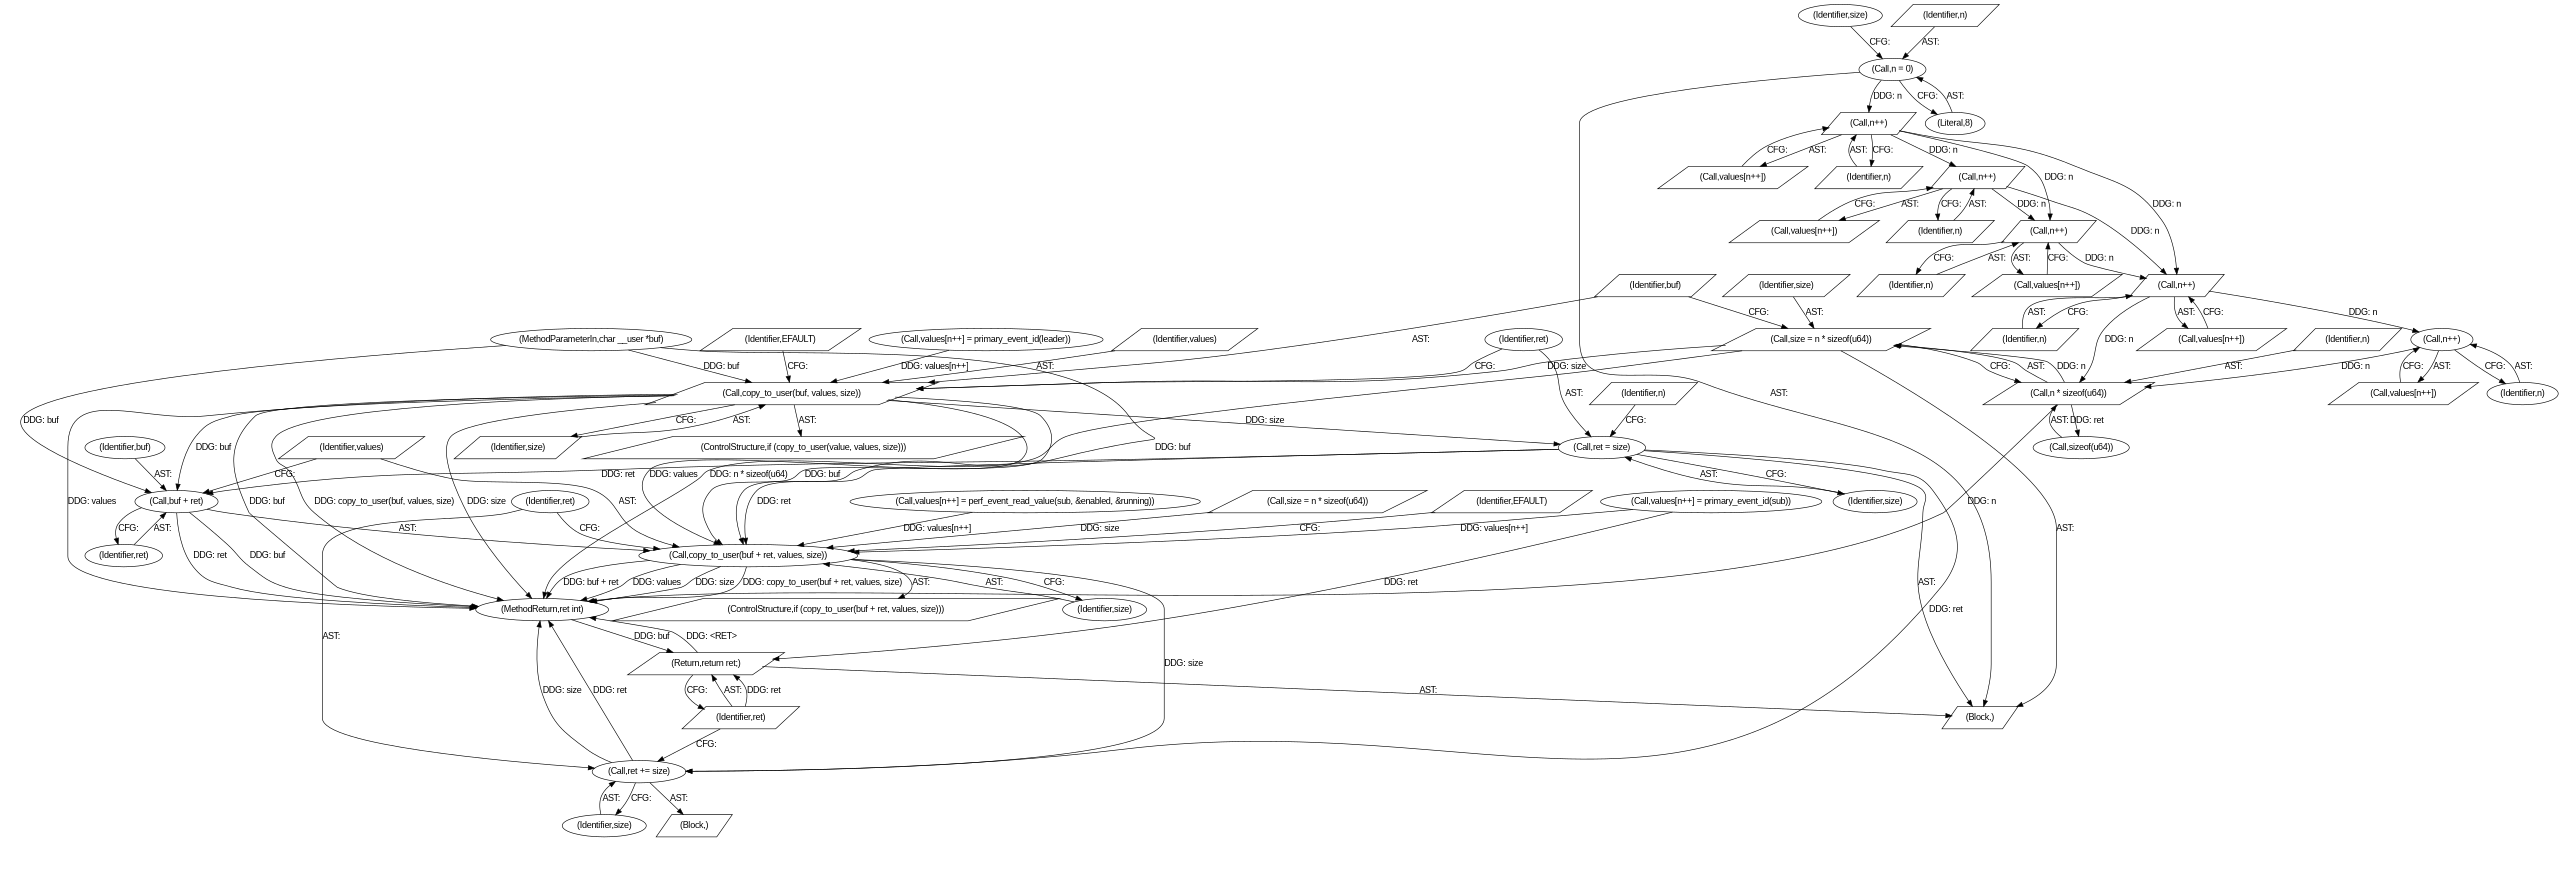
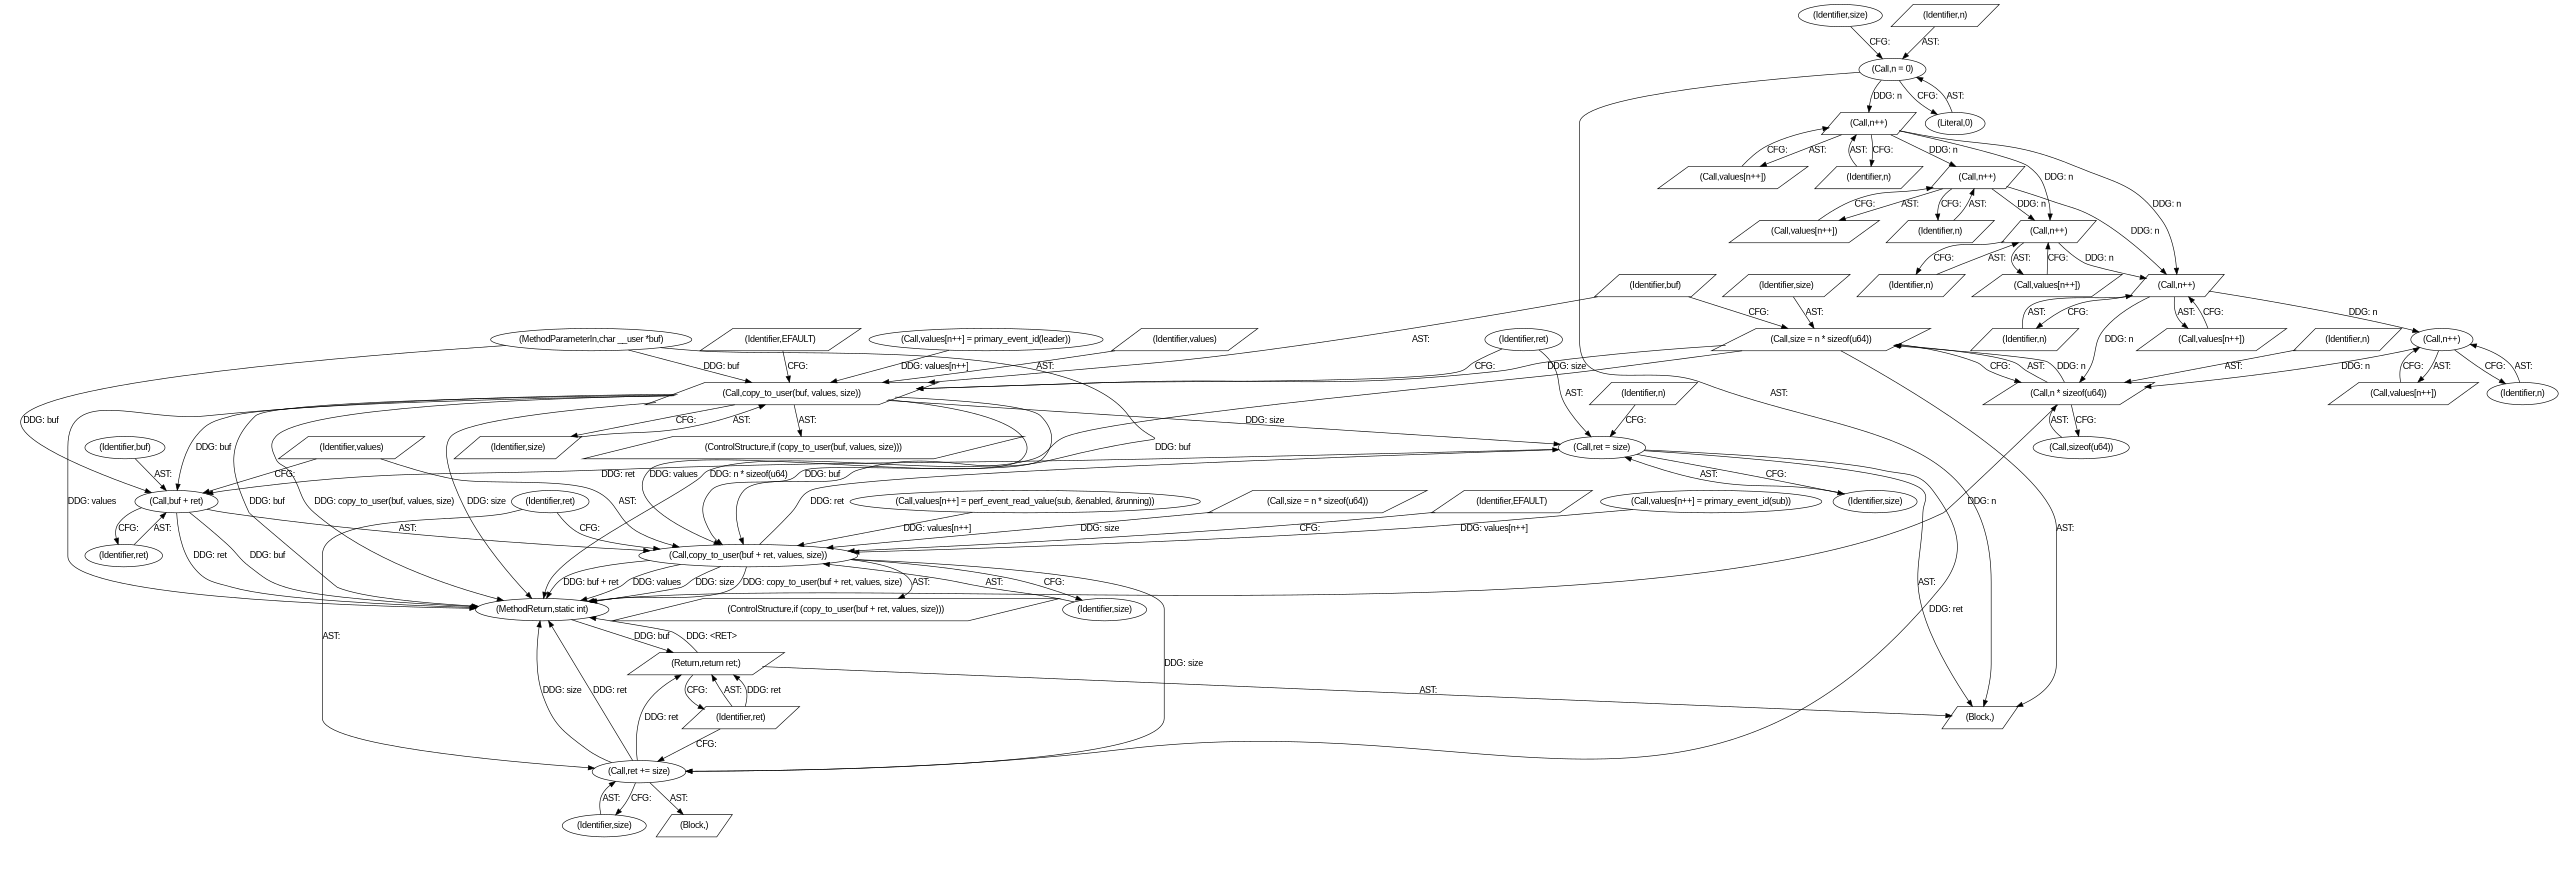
(1955, 124) -> (1955, 124)
(2087, 421) -> (2087, 421)
(804, 448) -> (804, 448)
(1130, 460) -> (1144, 465)
(1229, 608) -> (642, 712)
(542, 610) -> (542, 610)
